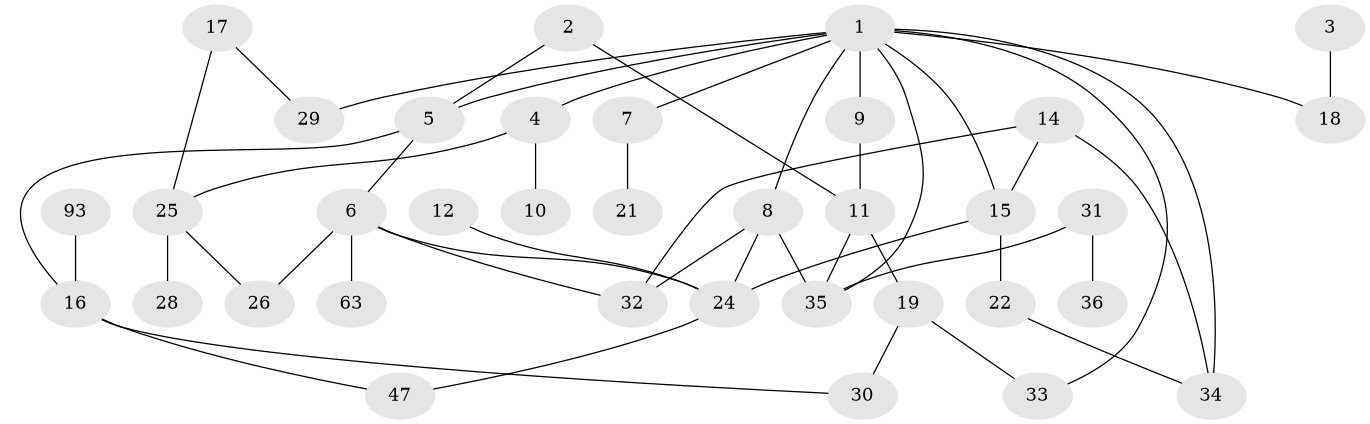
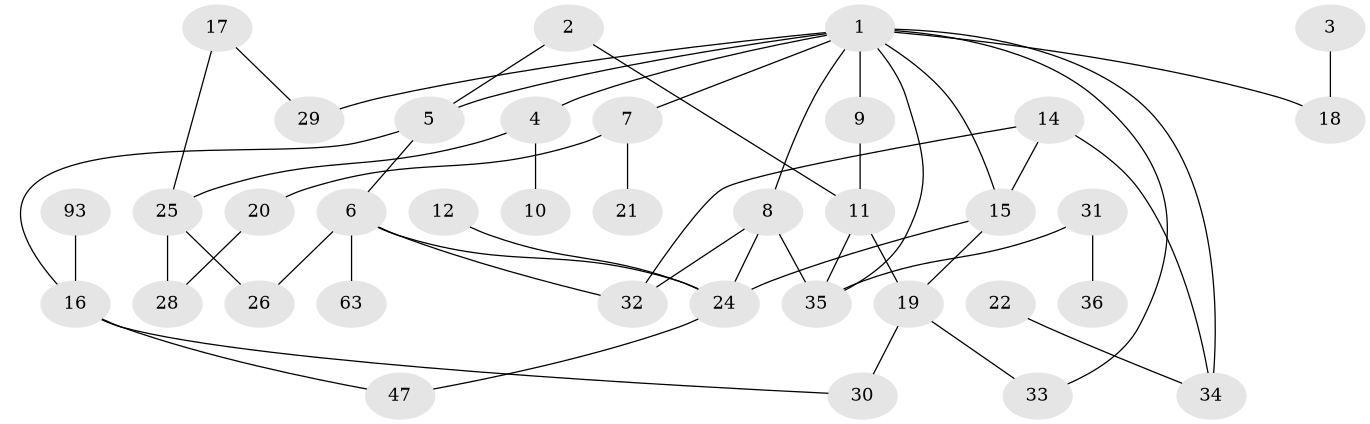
none -> (260, 212)
(1001, 258) -> (966, 247)
